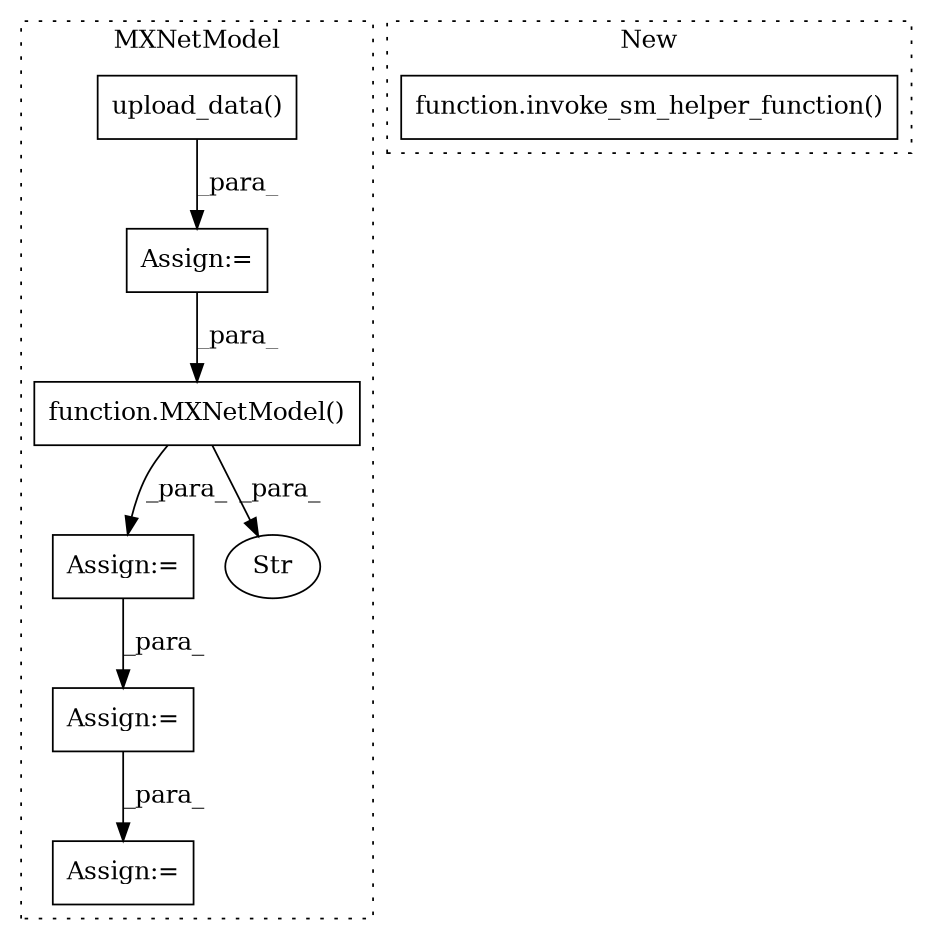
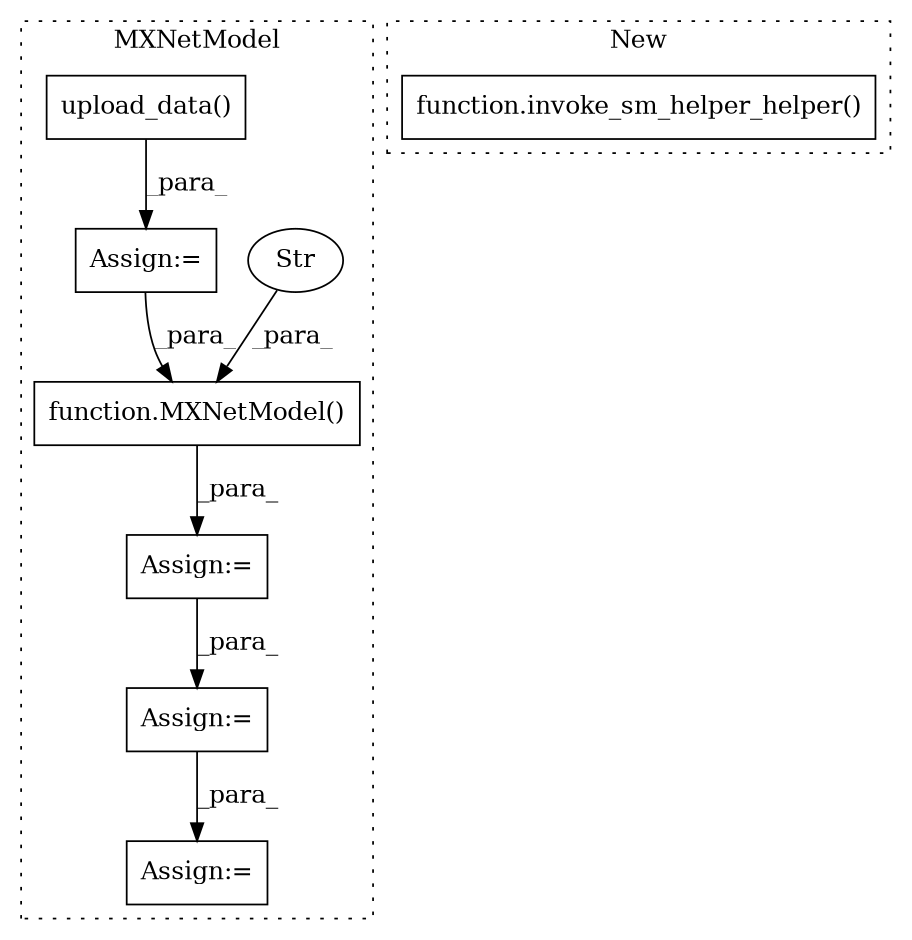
(649, 107) -> (639, 107)
(231, 483) -> (252, 328)
